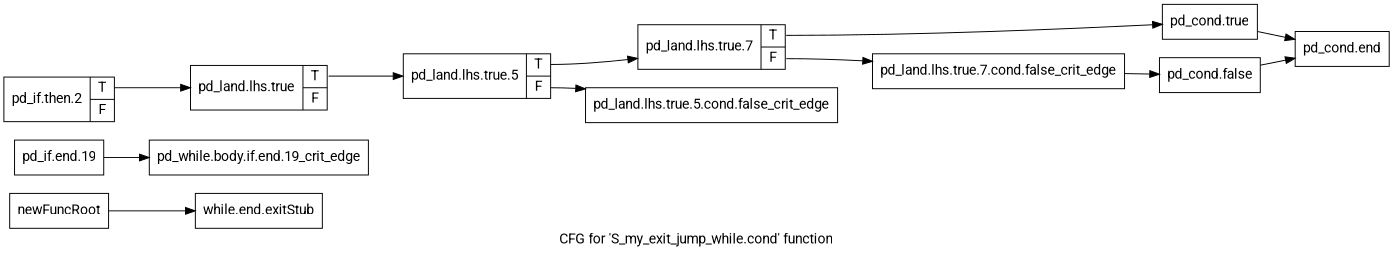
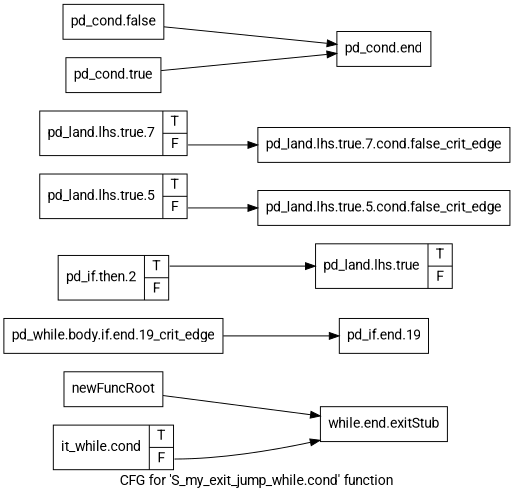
(969, 32) -> none
(589, 63) -> none
(1137, 74) -> none
(361, 76) -> none
(122, 158) -> (276, 336)
none -> (113, 447)
